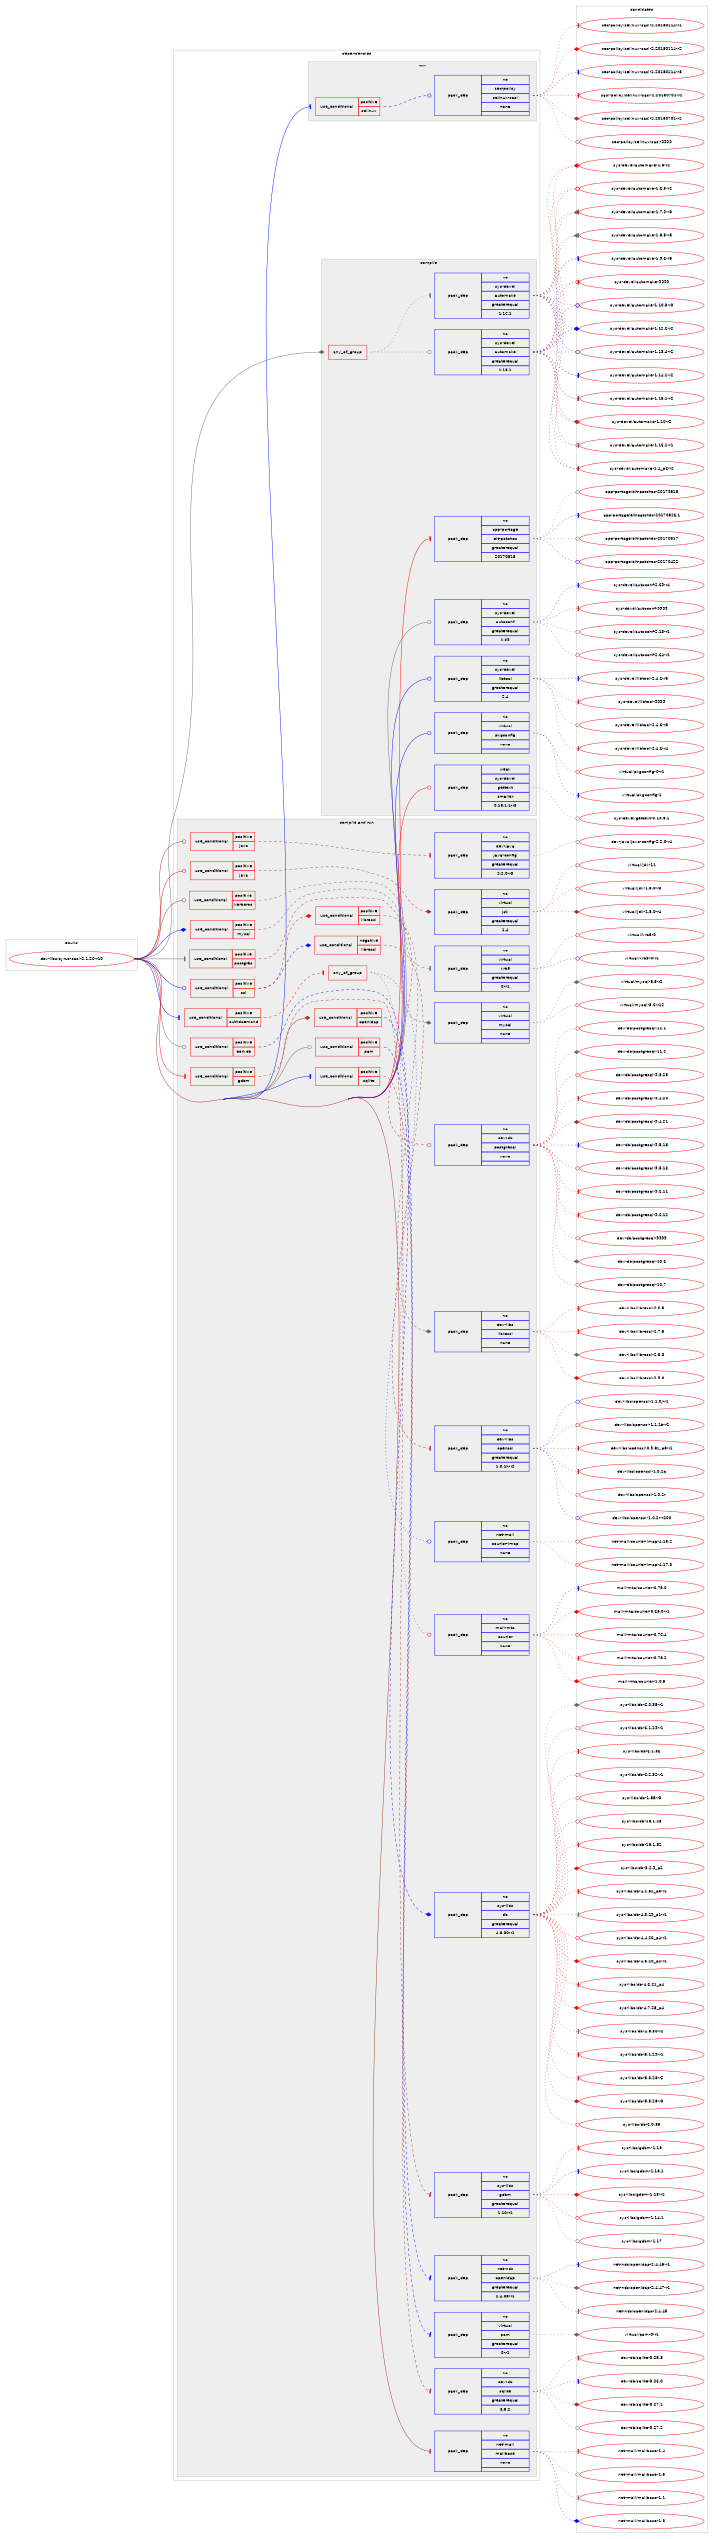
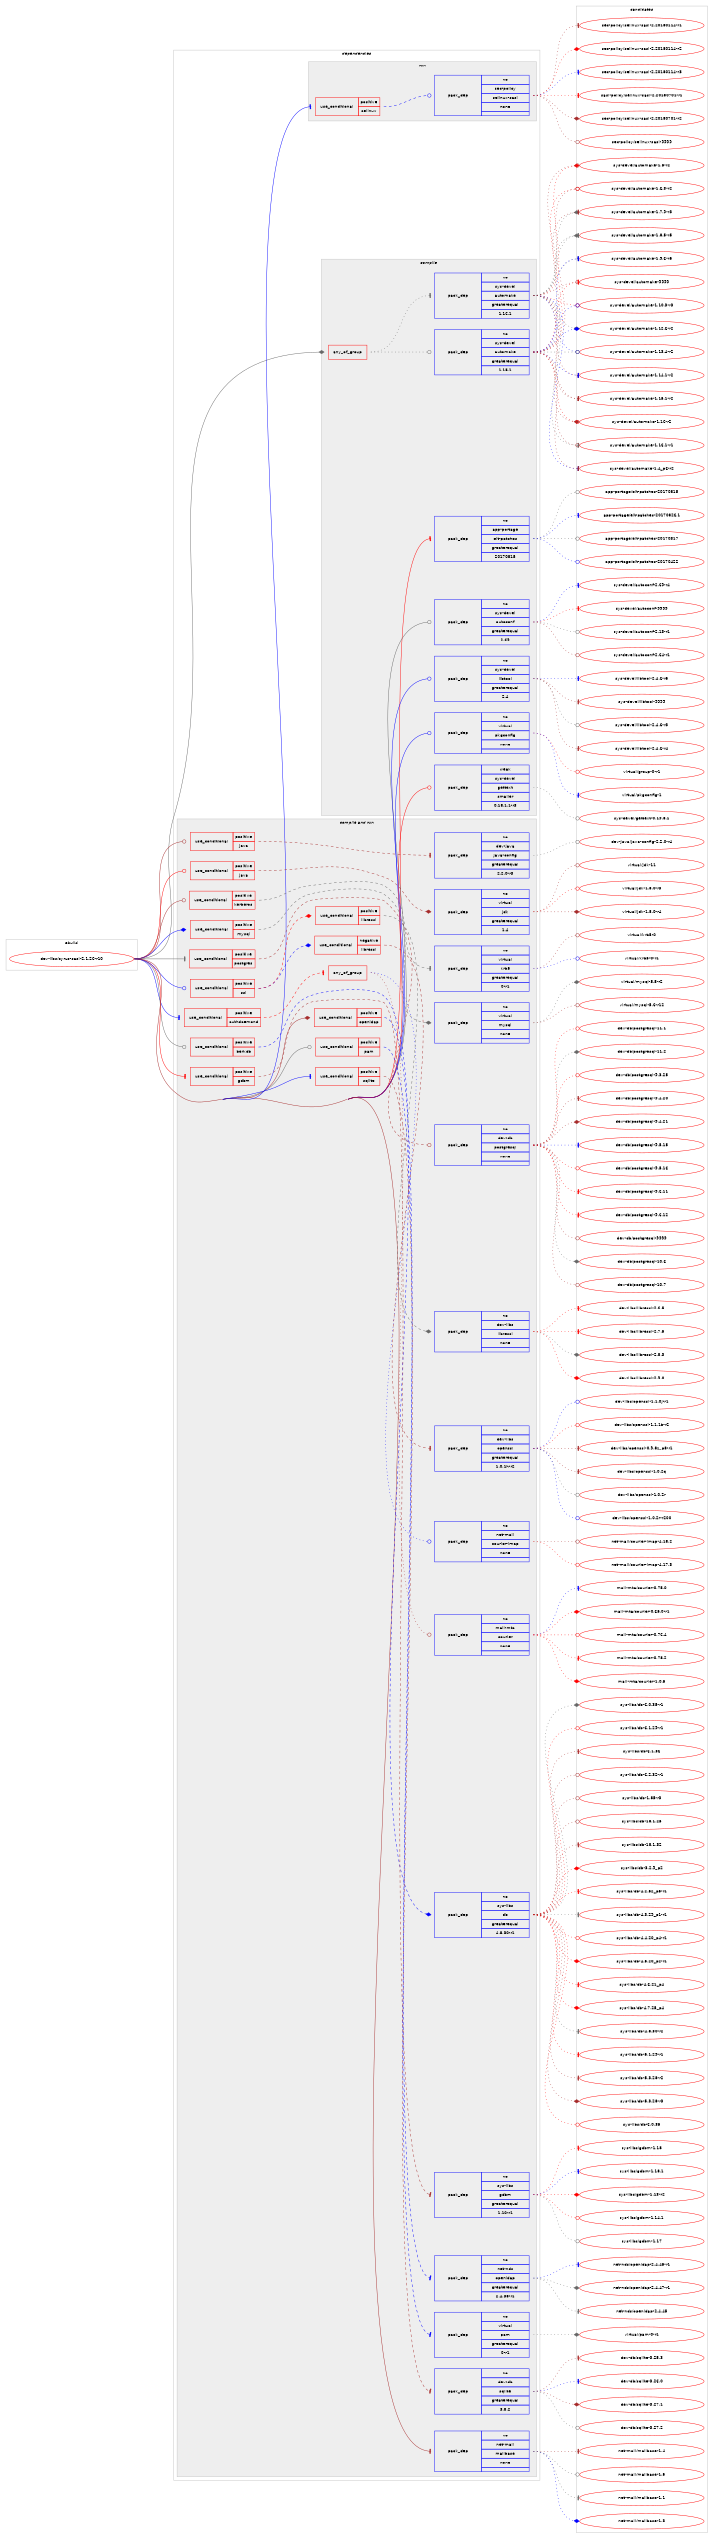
(642, 772) -> (642, 772)
